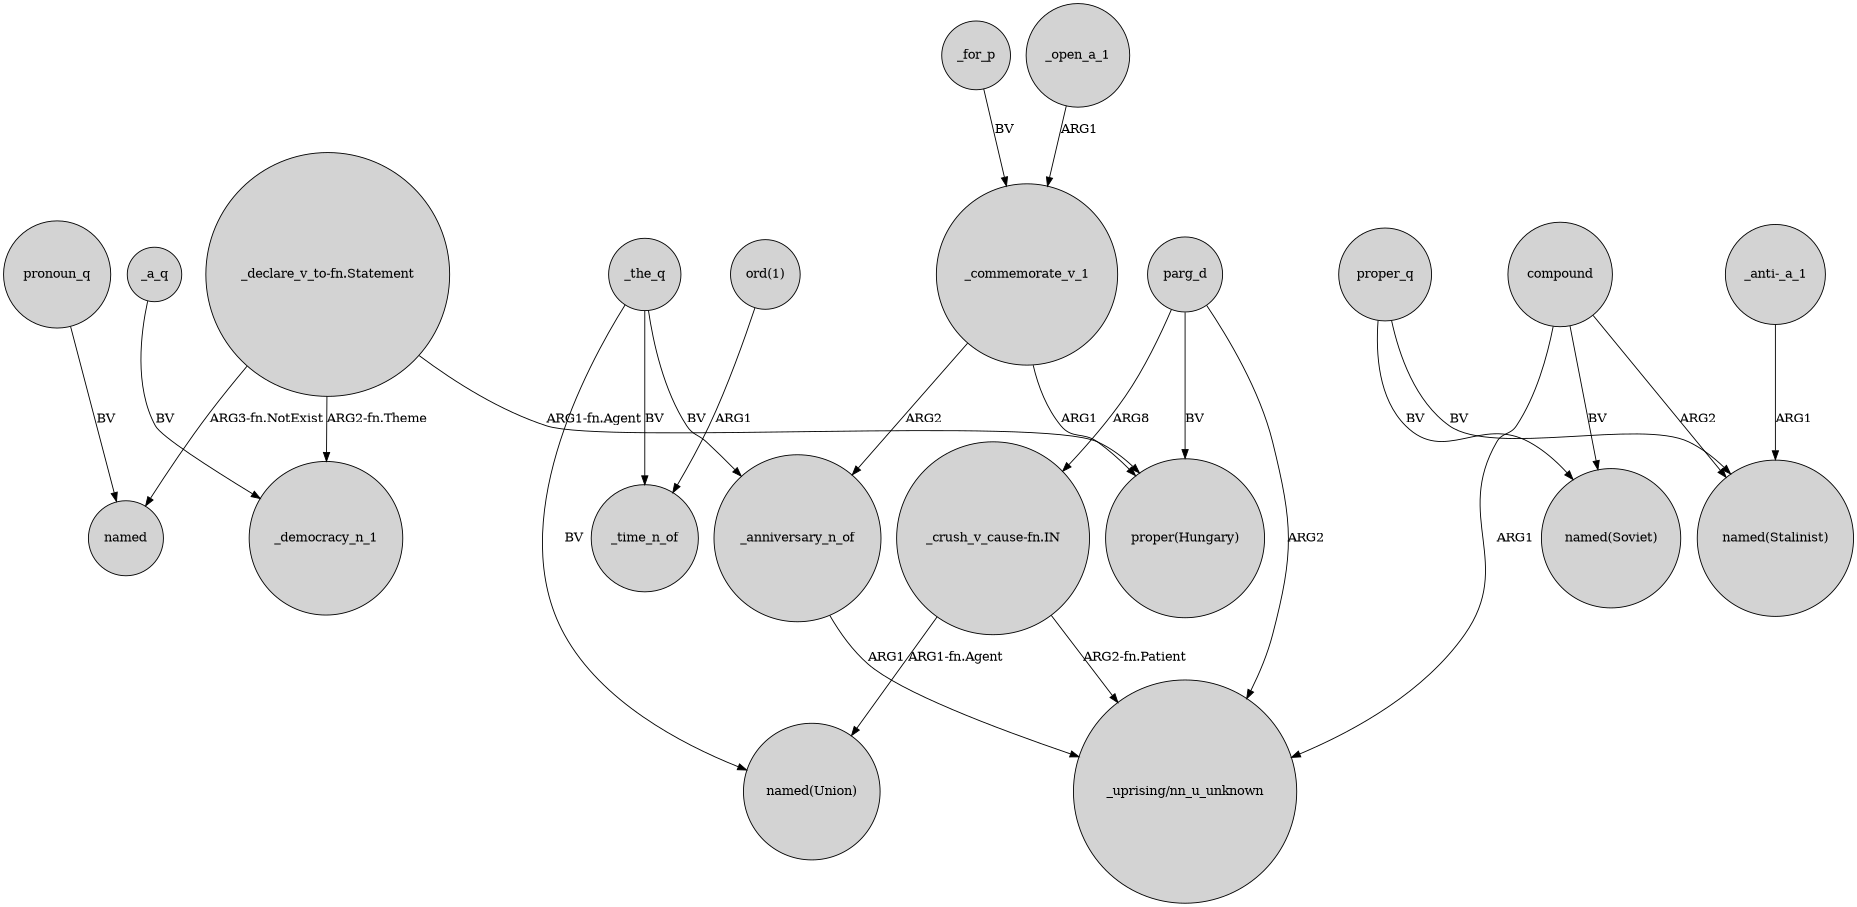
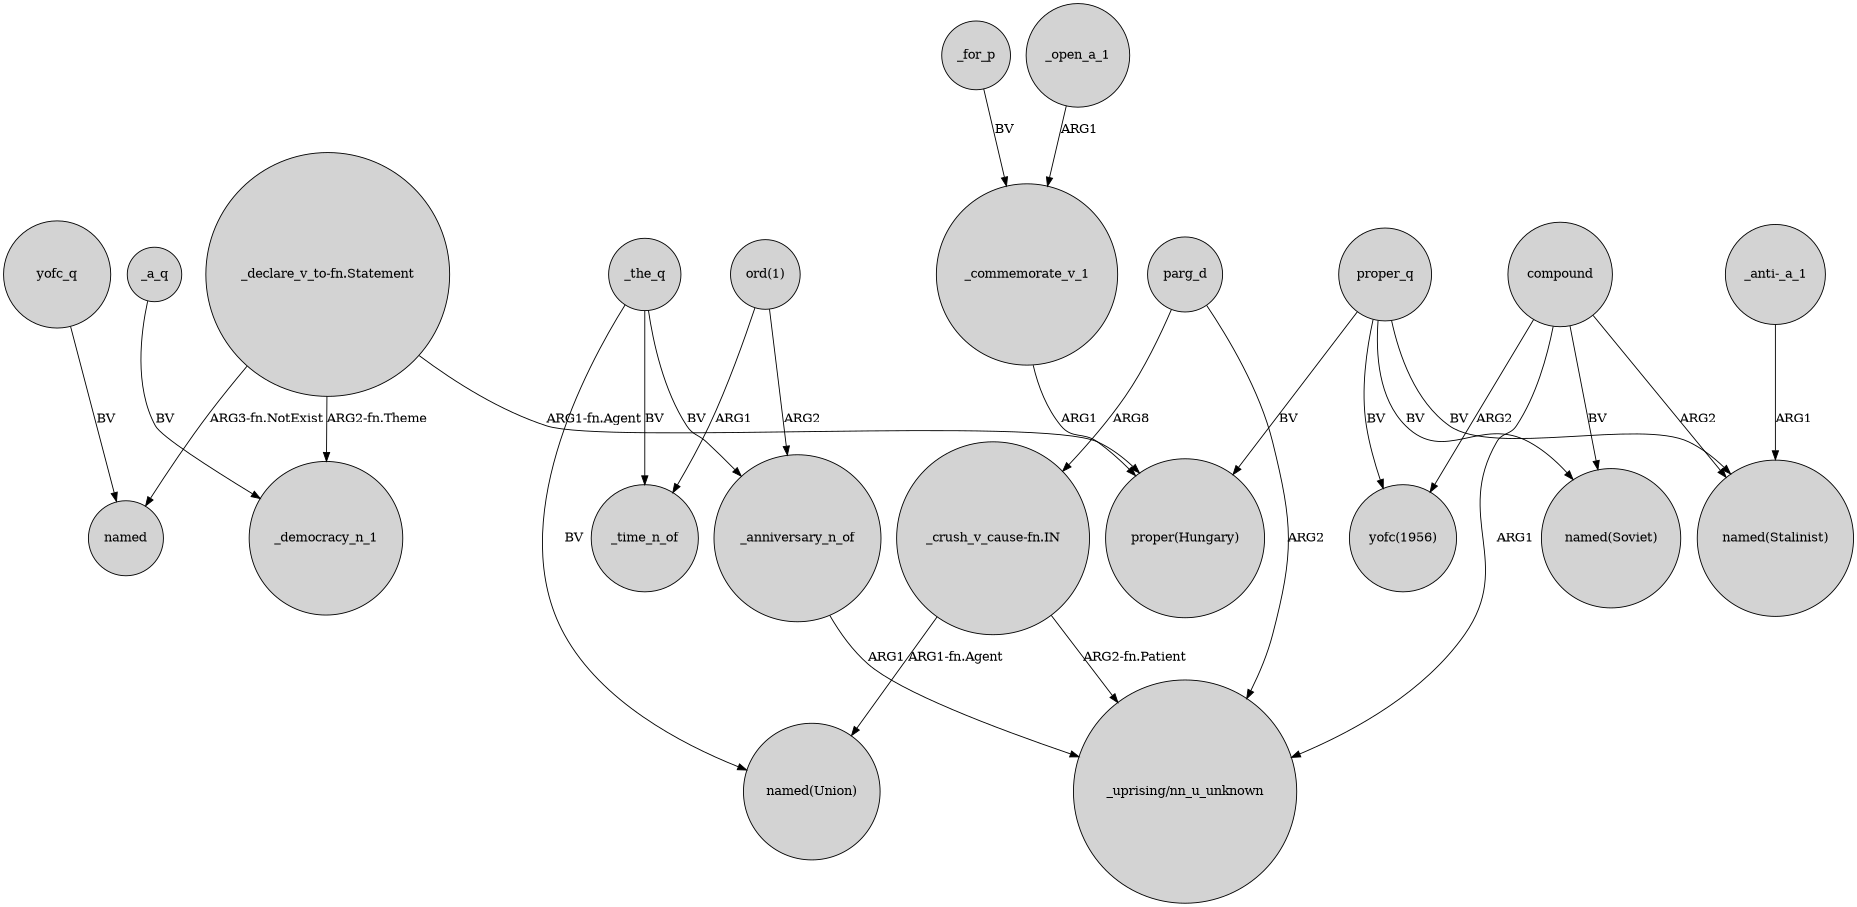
(57, 274) -> (57, 274)
(1185, 381) -> (1298, 390)
(913, 406) -> (778, 378)
none -> (1403, 538)
